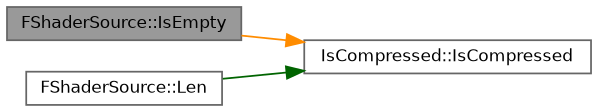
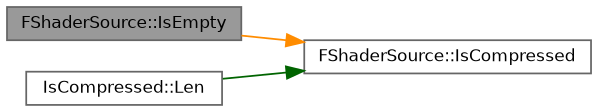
(448, 57) -> (448, 57)
(124, 88) -> (124, 88)
